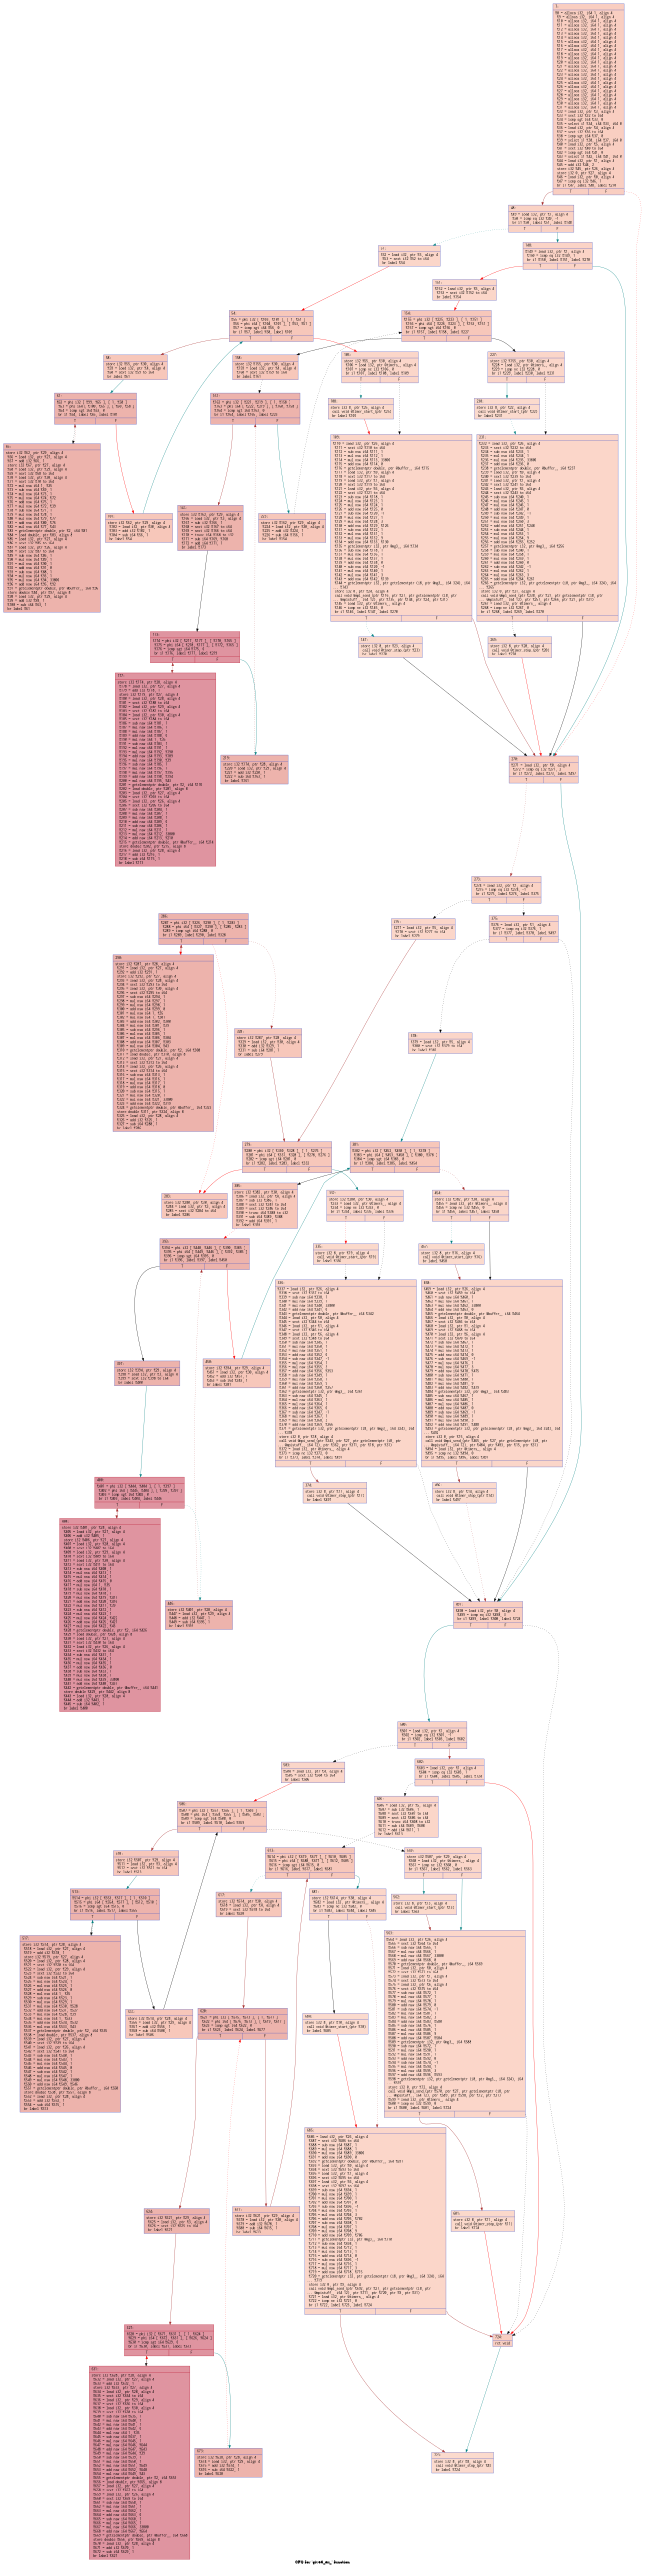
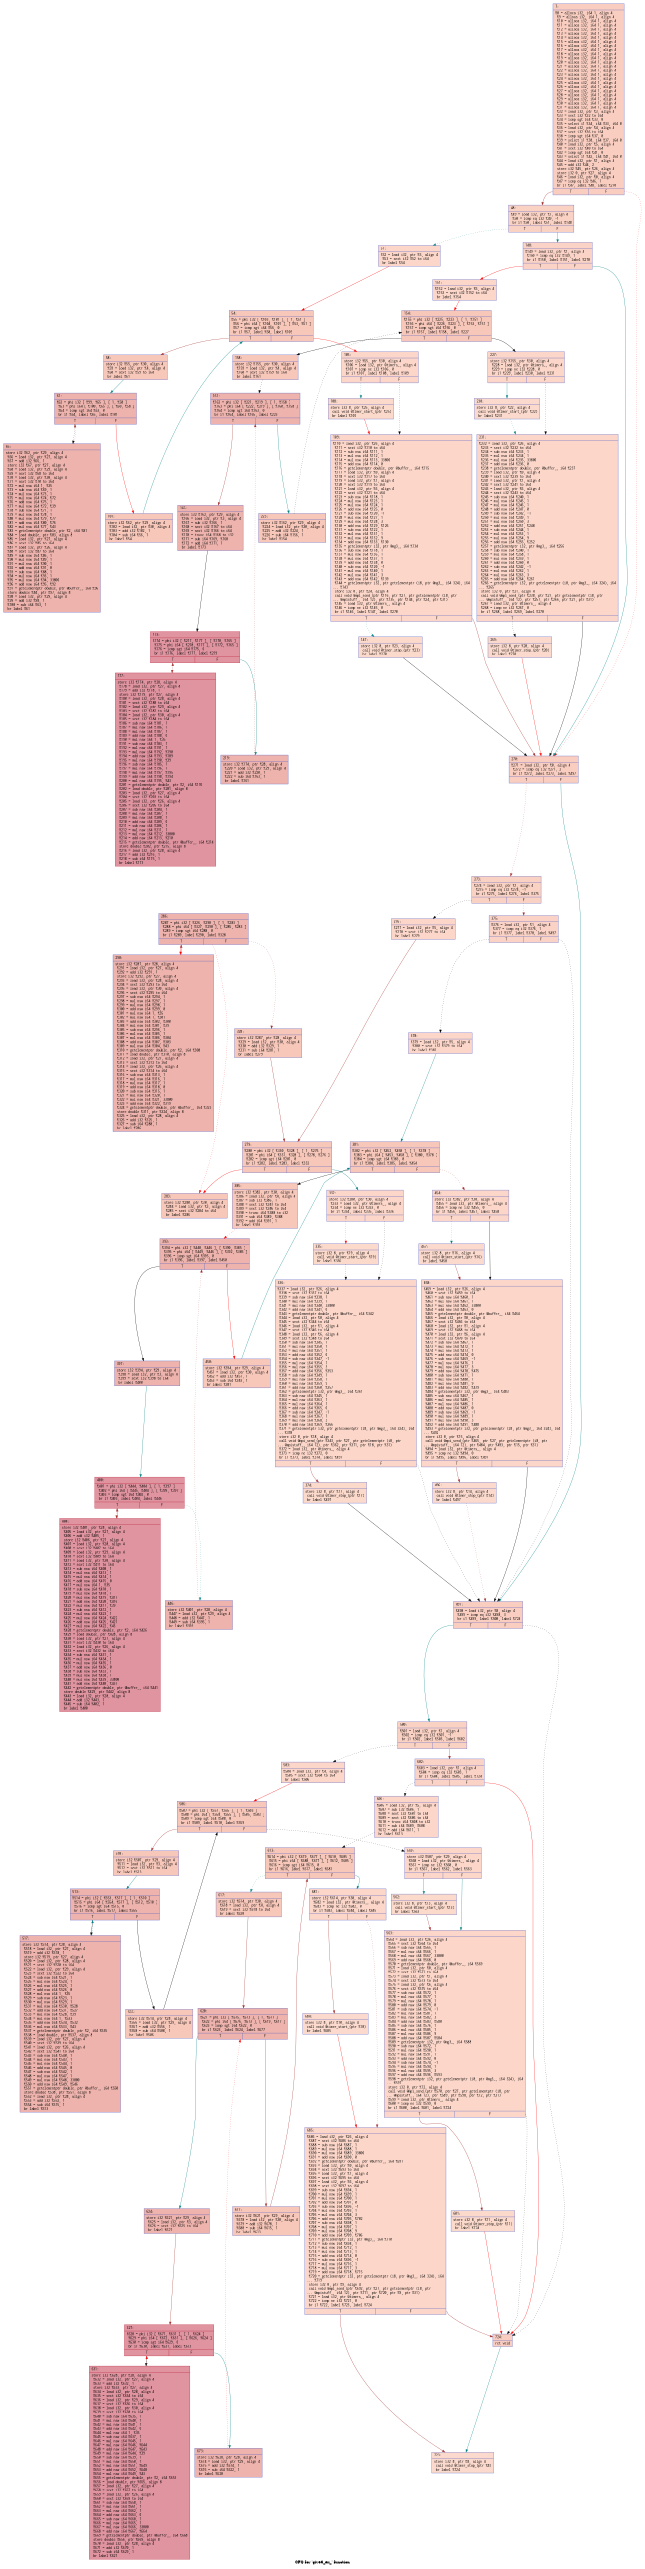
(524, 908) -> (524, 908)
(330, 1965) -> (330, 1965)
(195, 2122) -> (195, 2122)
